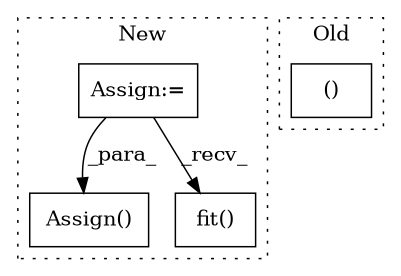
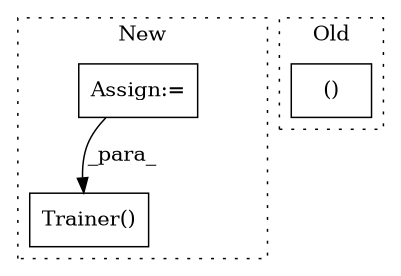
(89, 220) -> (89, 220)
(215, 220) -> none
